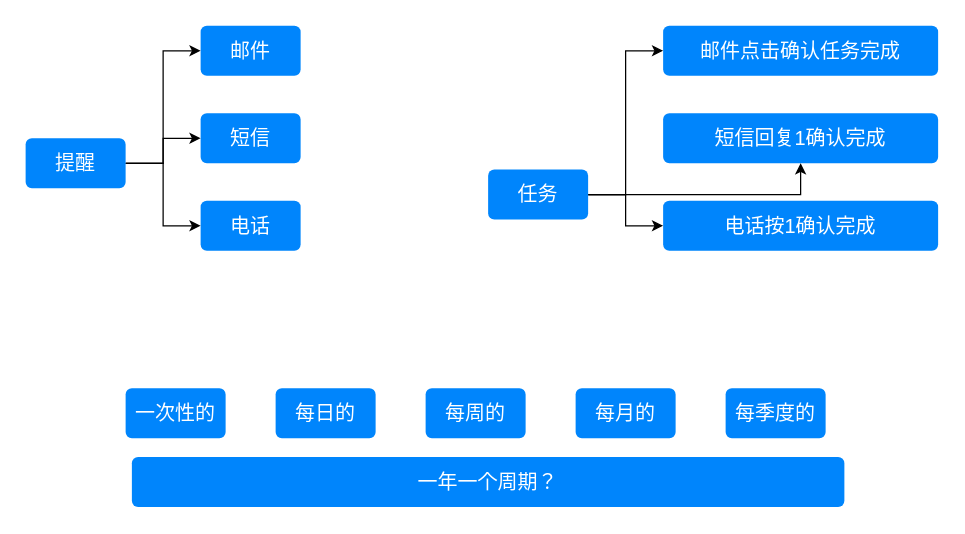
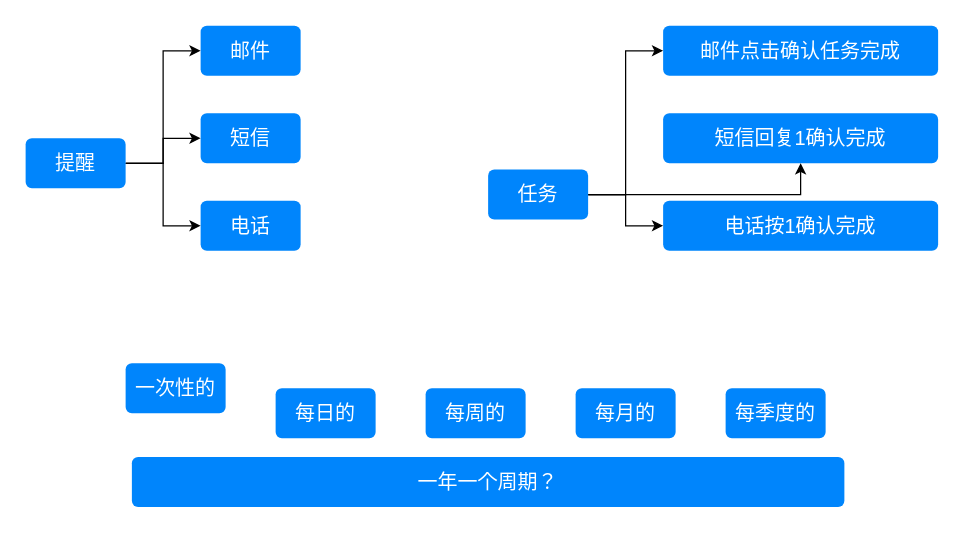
(176, 413) -> (176, 388)
